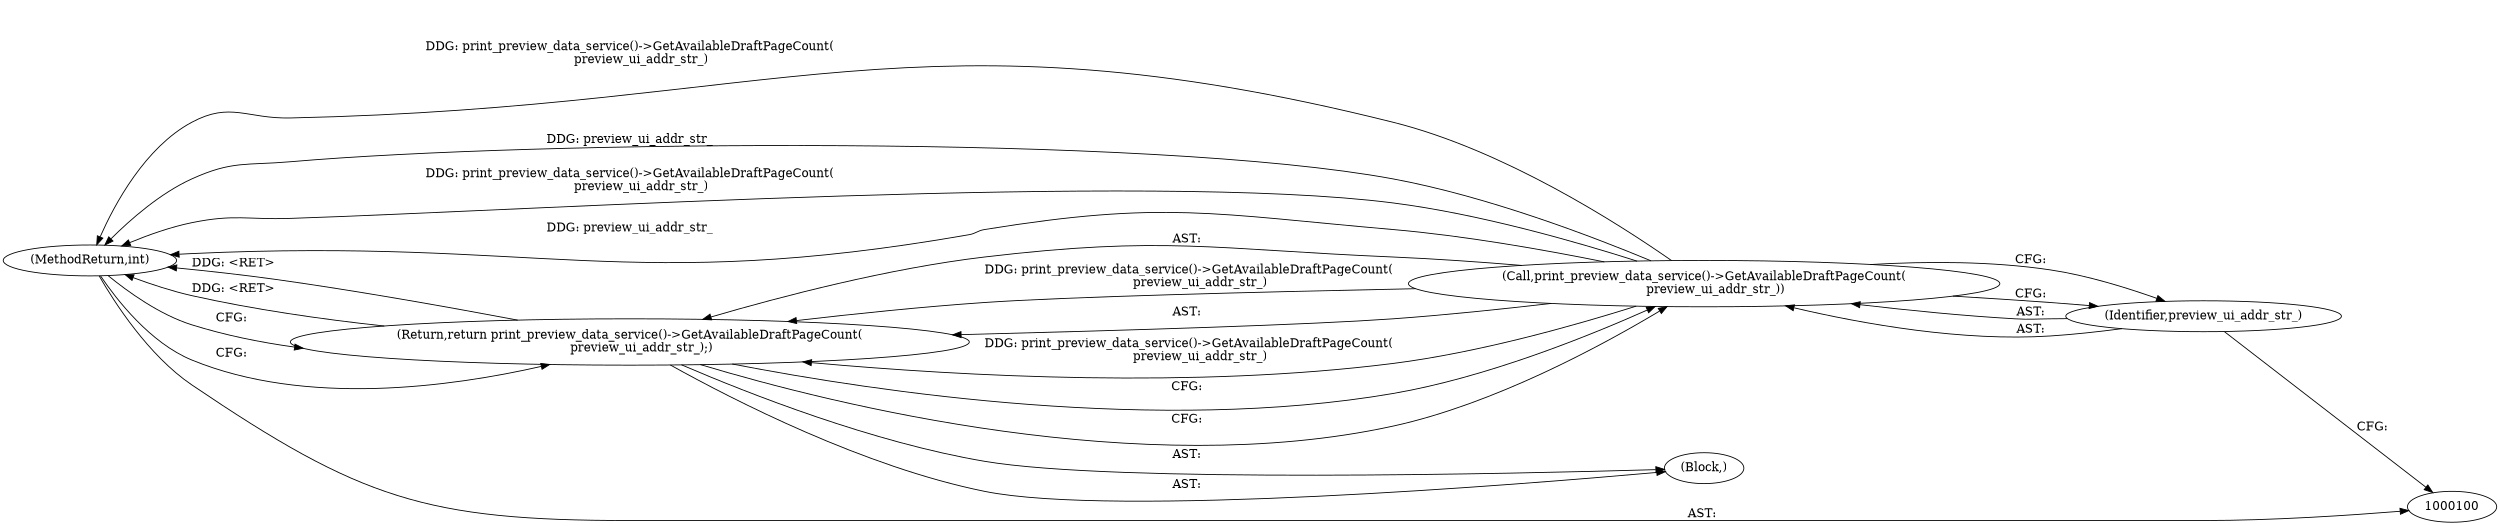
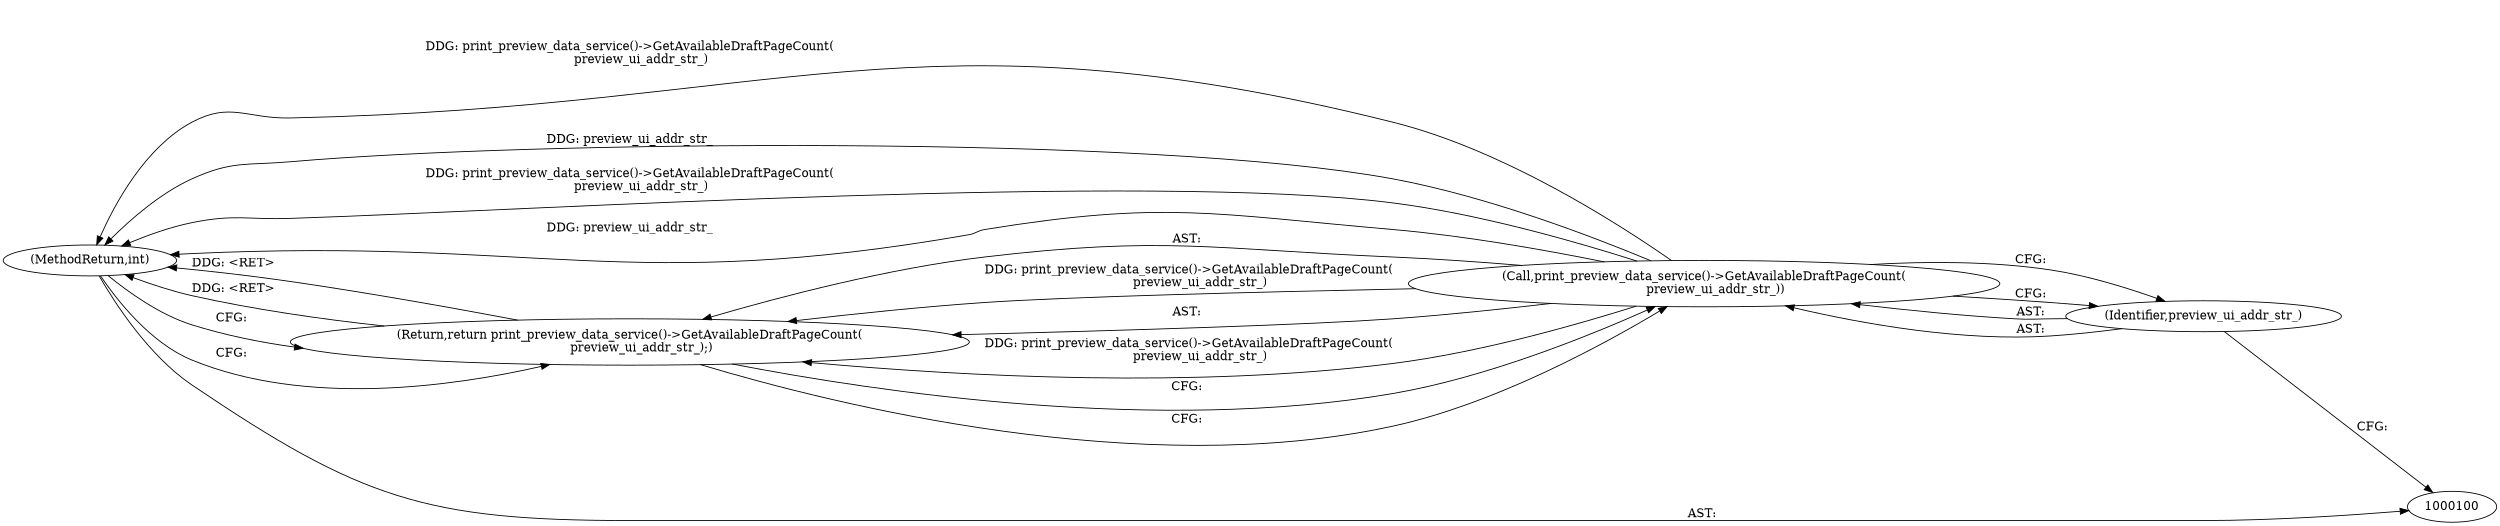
(1704, 468) -> none
